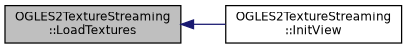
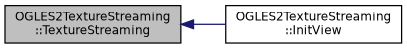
(93, 24) -> (93, 24)
